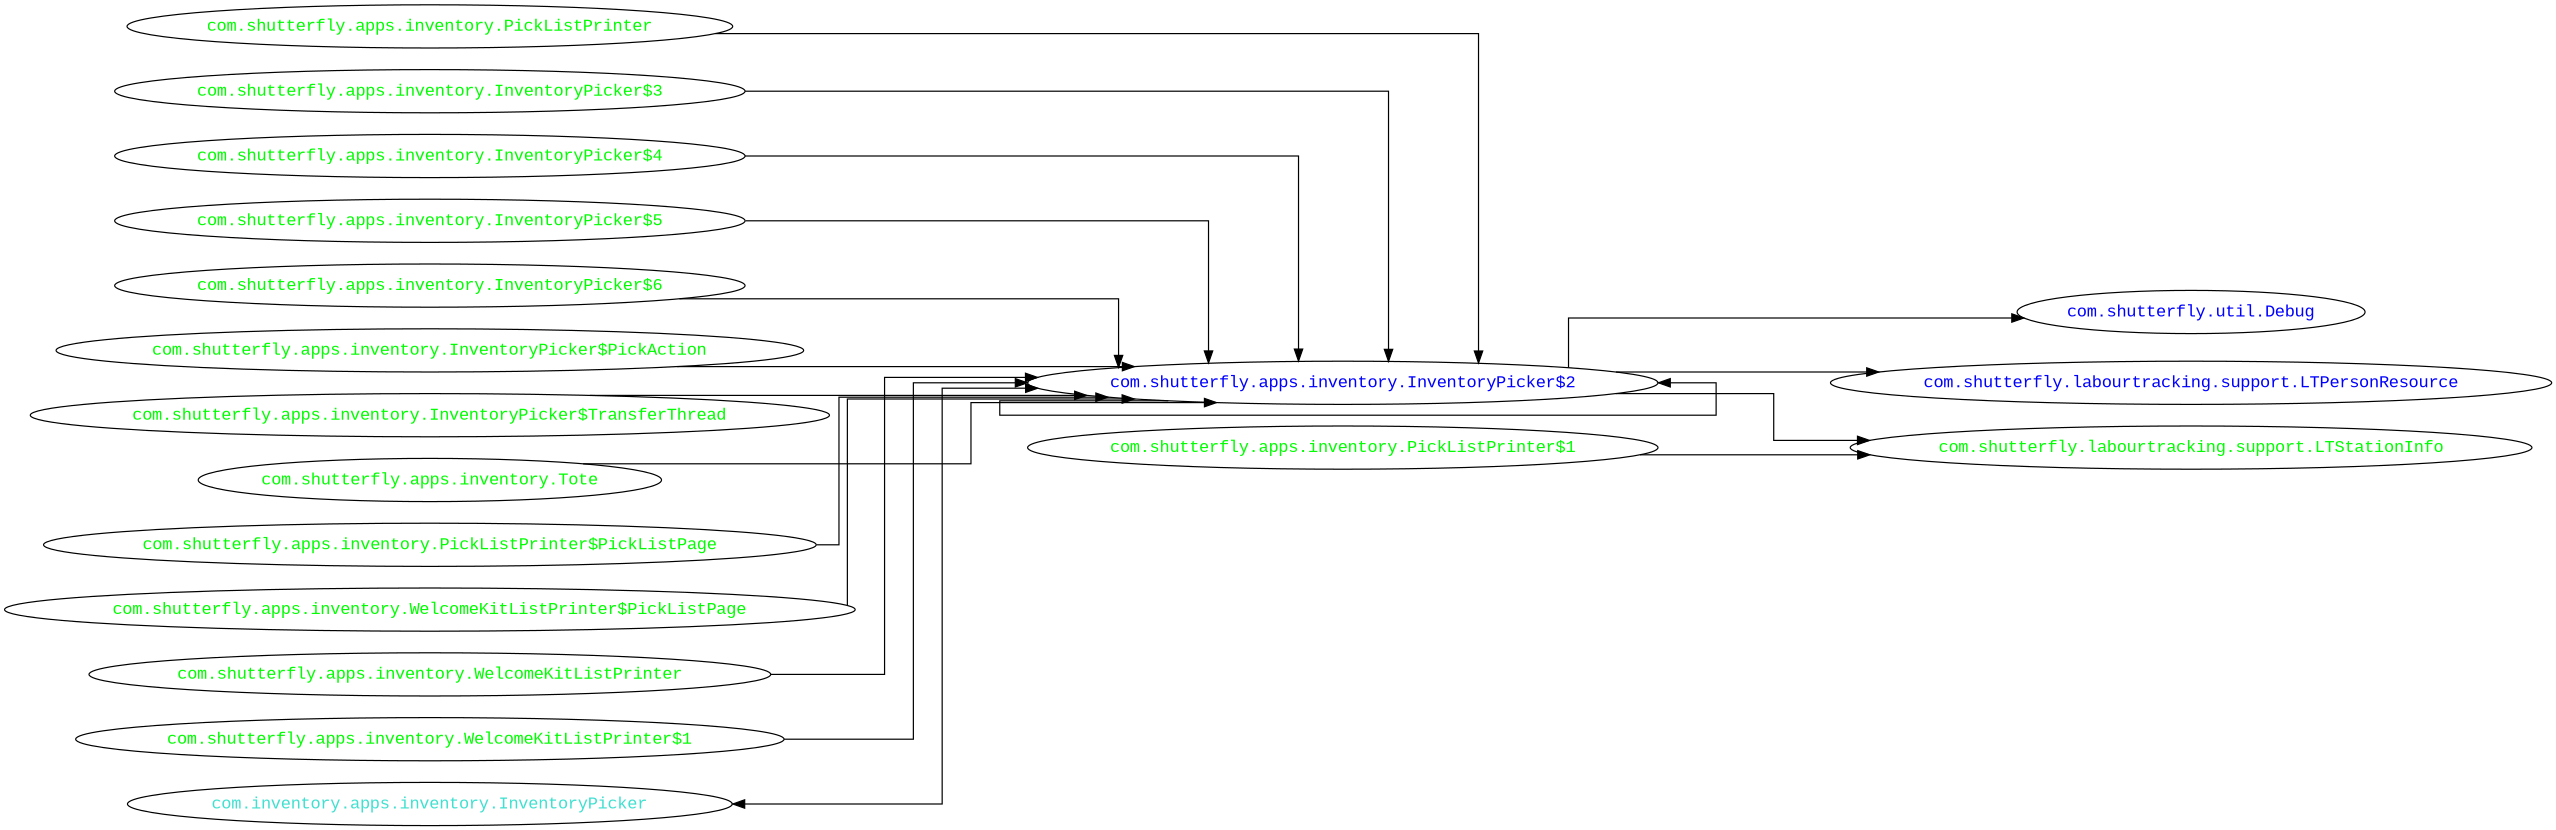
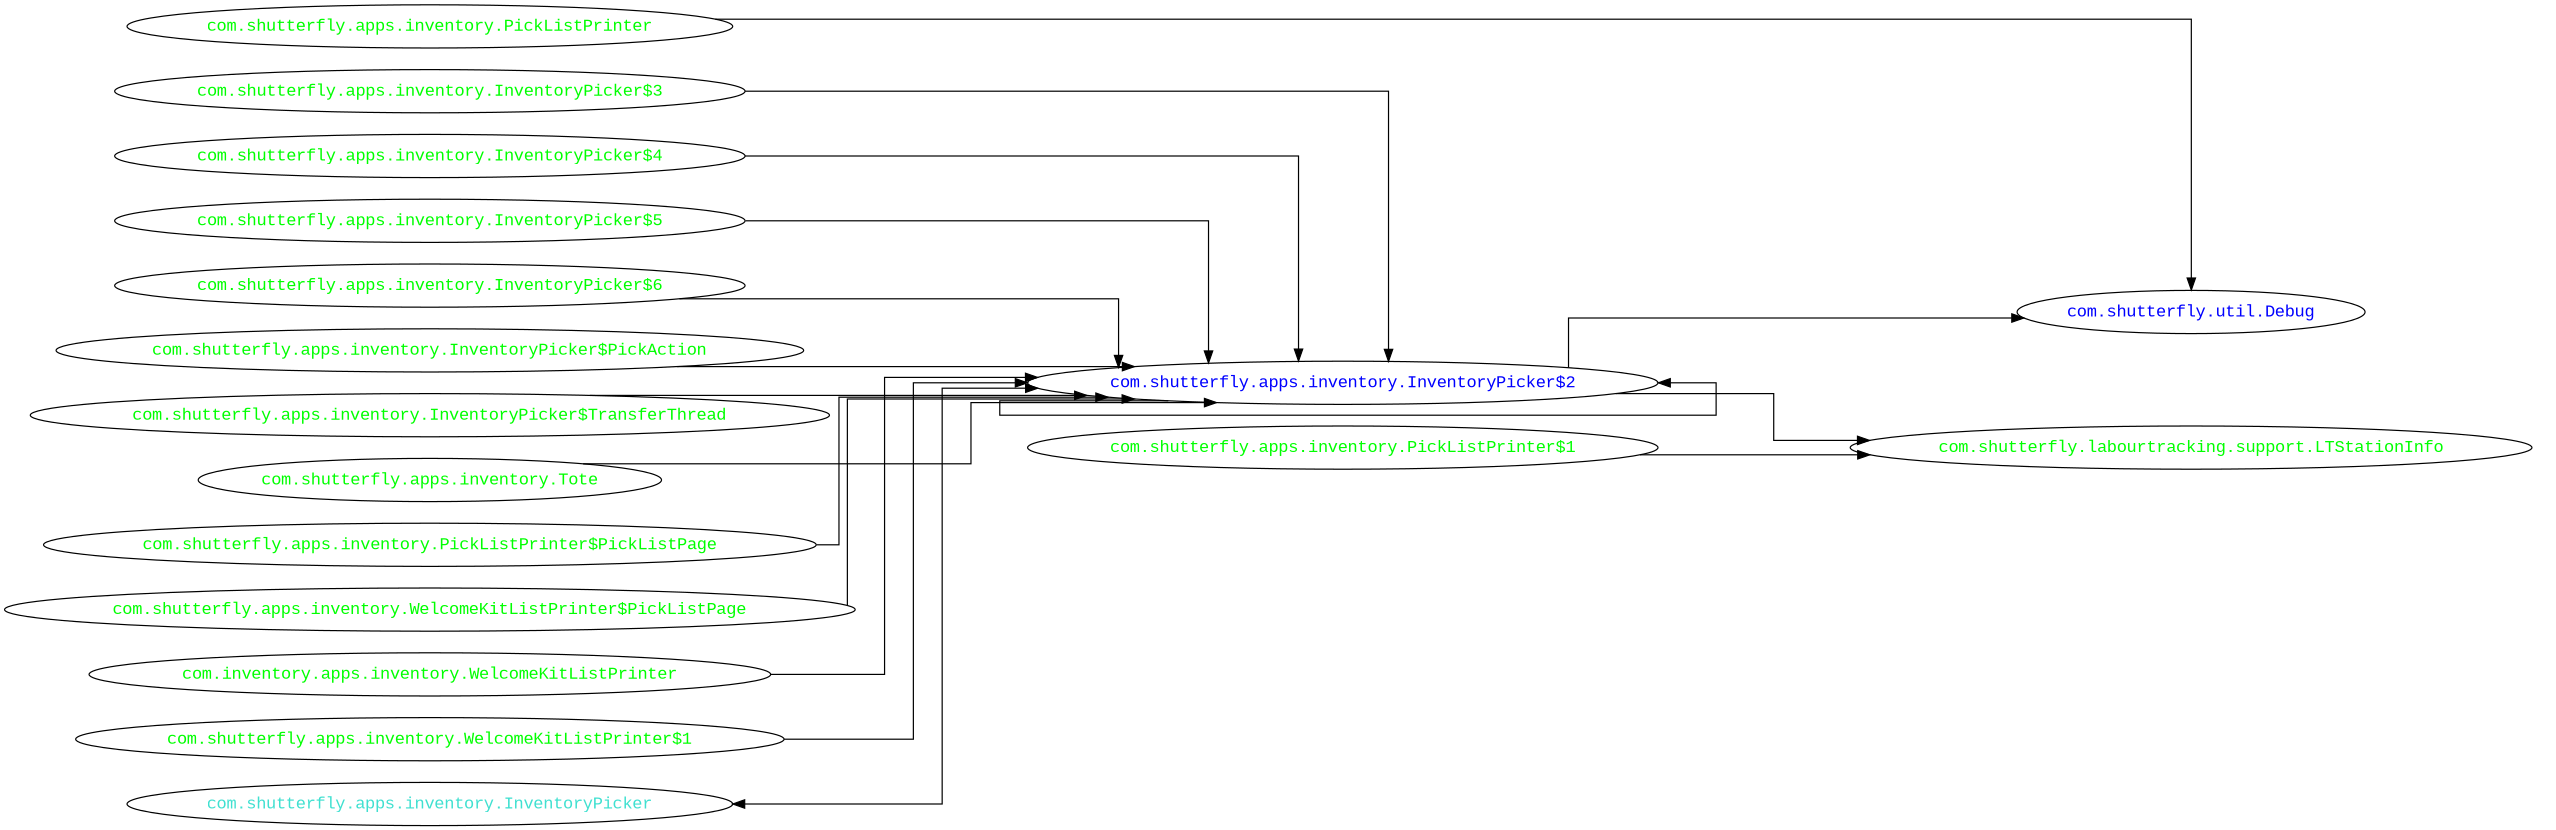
(1256, 34) -> (1583, 19)
(2191, 383) -> none
(430, 674) -> (430, 674)
(430, 804) -> (430, 804)
